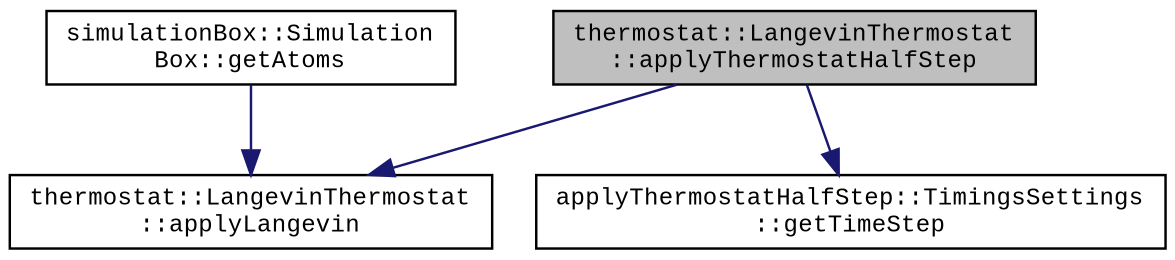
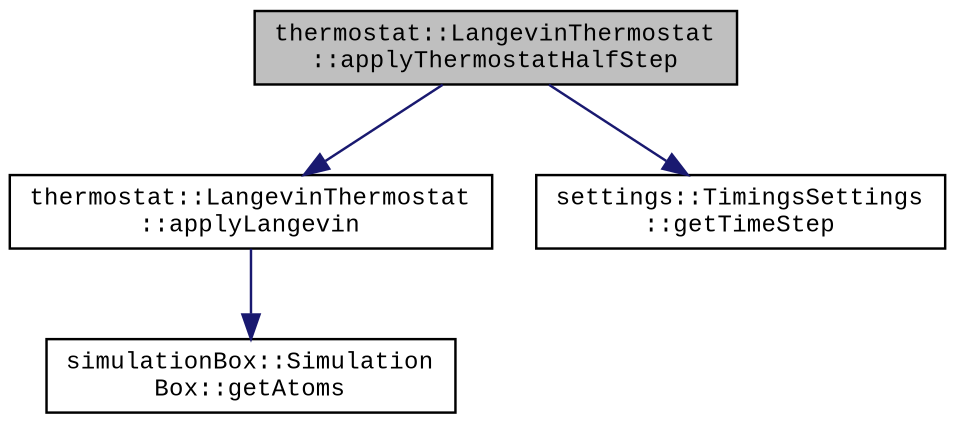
(251, 117) -> (251, 281)
(851, 212) -> (741, 212)
